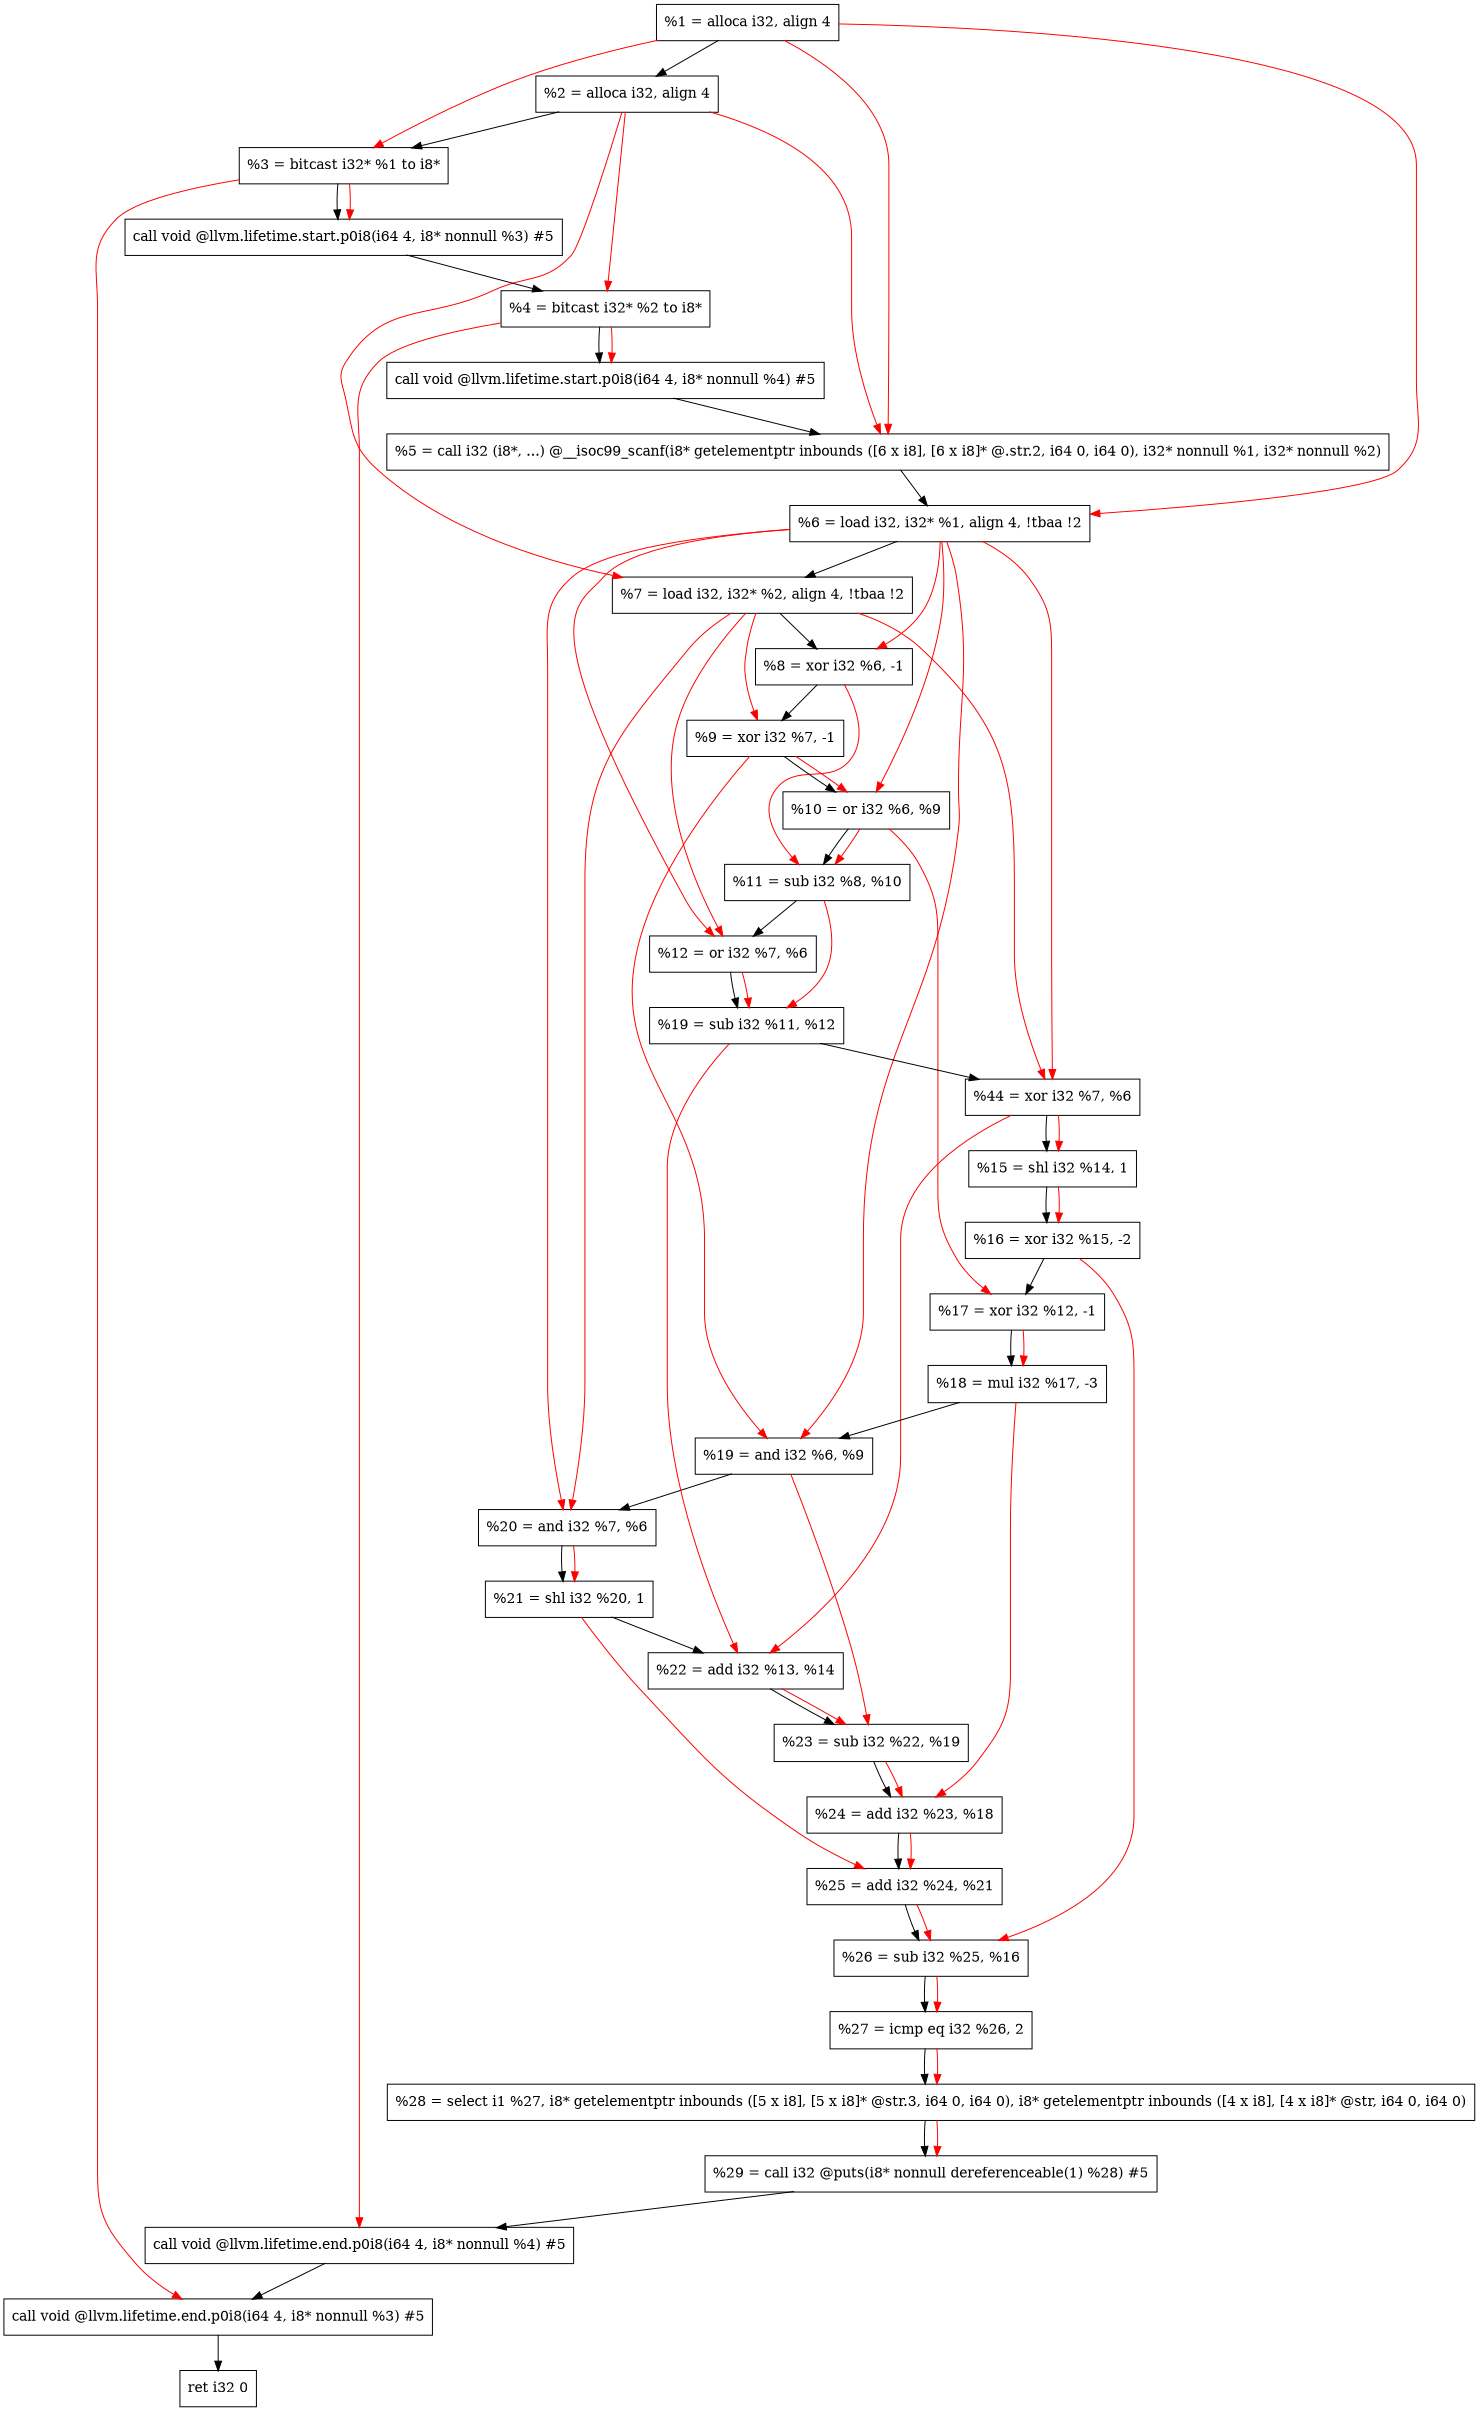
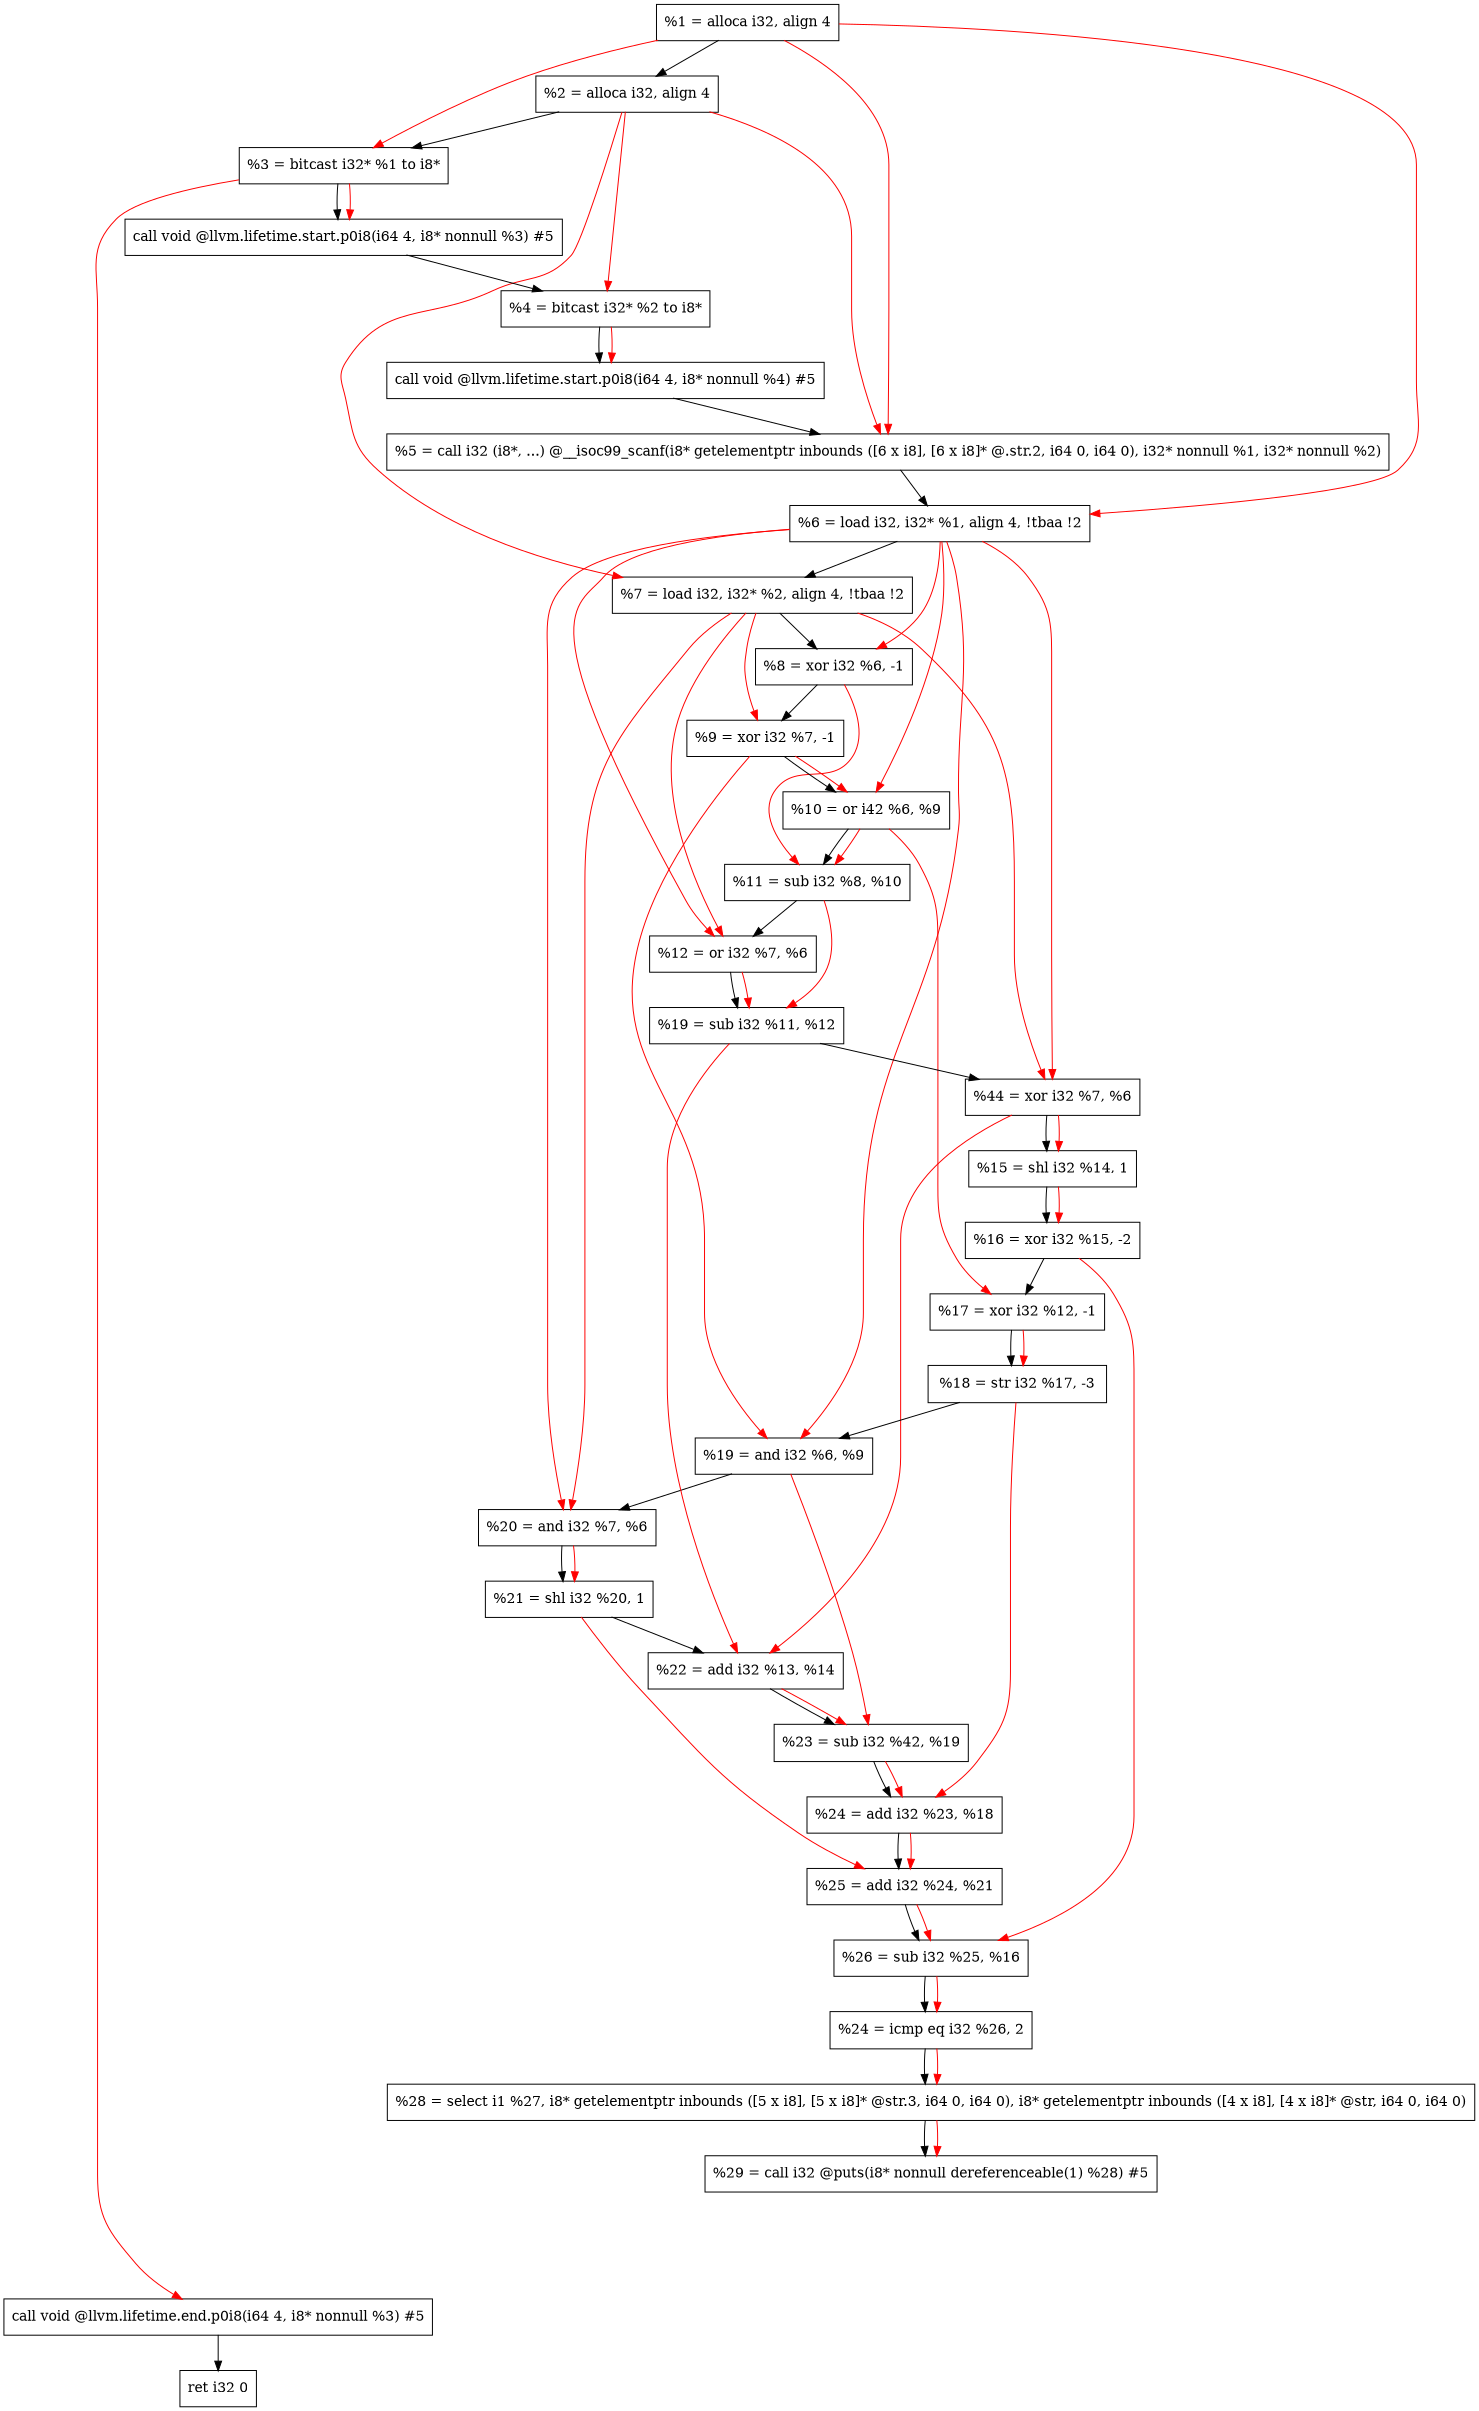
(866, 810) -> (866, 810)
(1017, 1384) -> (1017, 1384)
(871, 1743) -> (871, 1743)
(931, 2030) -> (931, 2030)
(359, 2245) -> none
